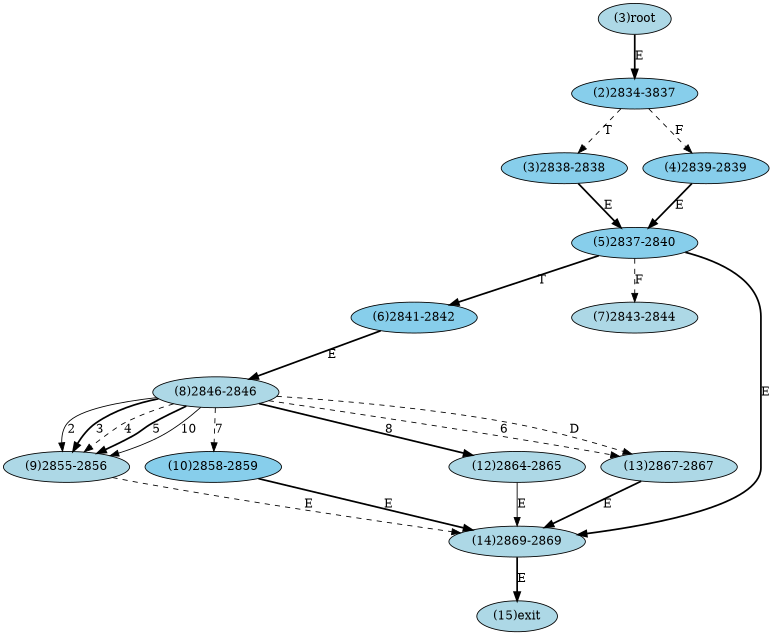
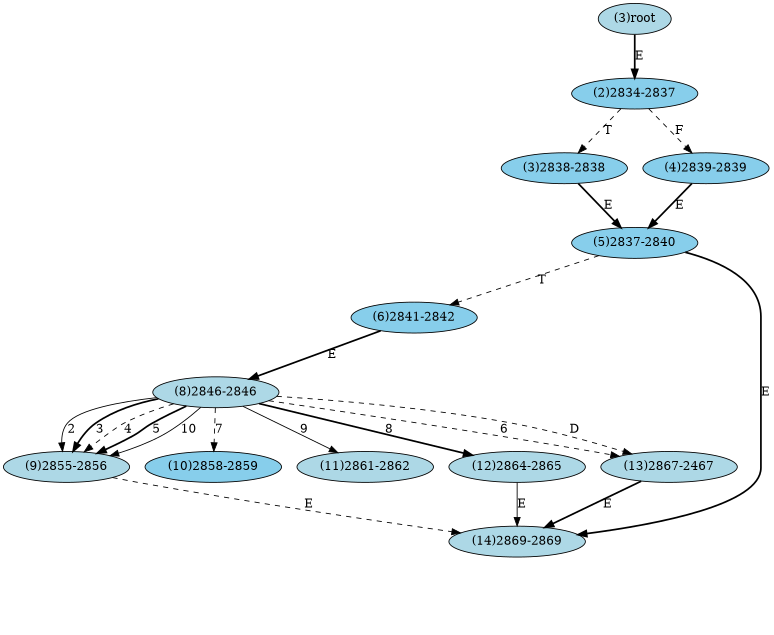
(635, 94) -> (635, 94)
(529, 279) -> (529, 279)
(635, 318) -> none
none -> (365, 467)
(669, 467) -> (669, 467)
(361, 503) -> none
(517, 616) -> none
